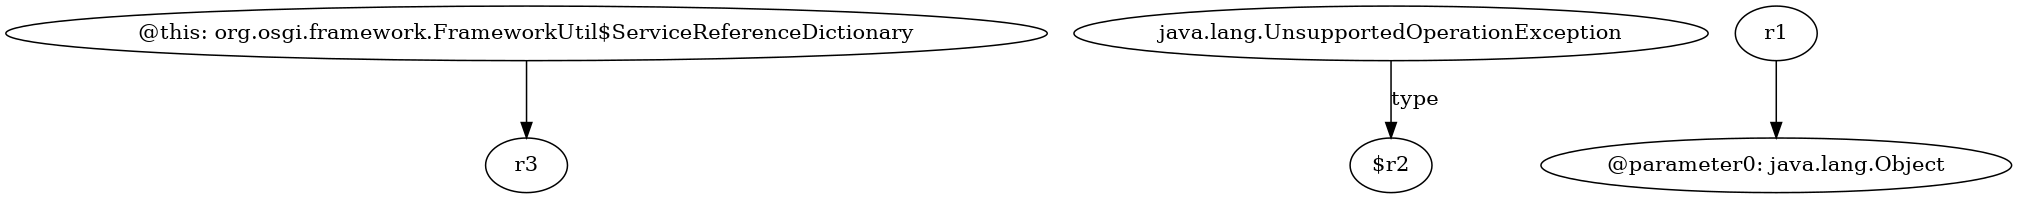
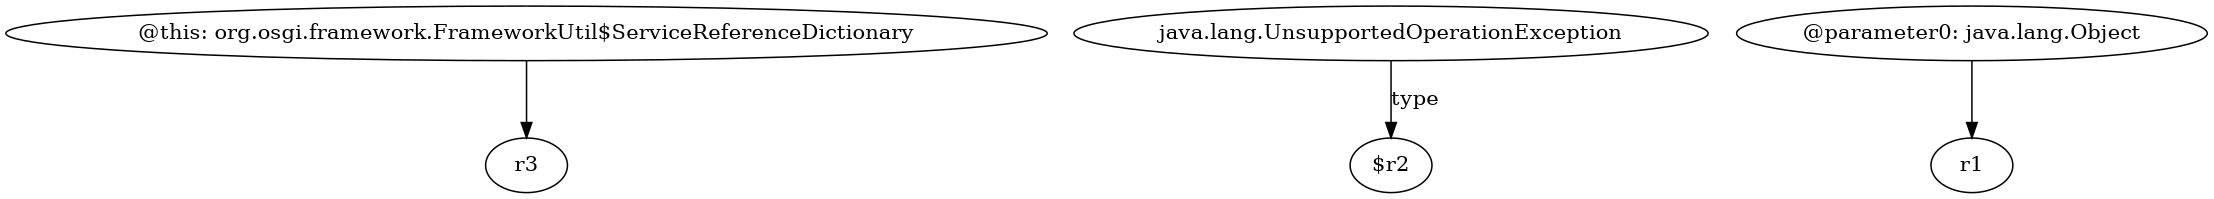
(1776, 92) -> (1972, 92)
